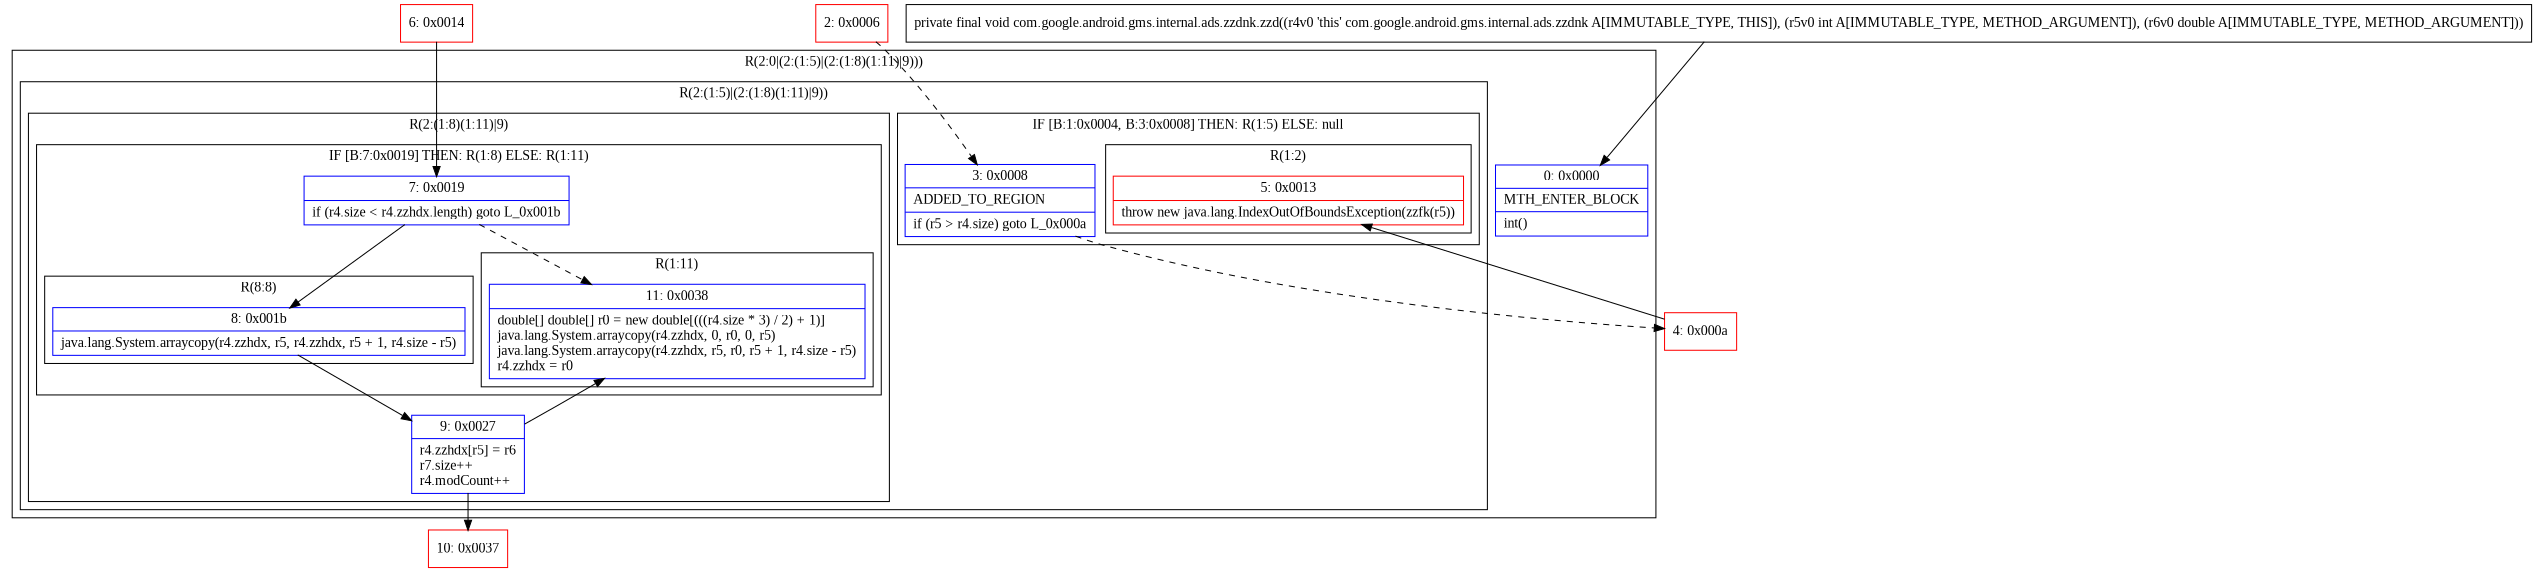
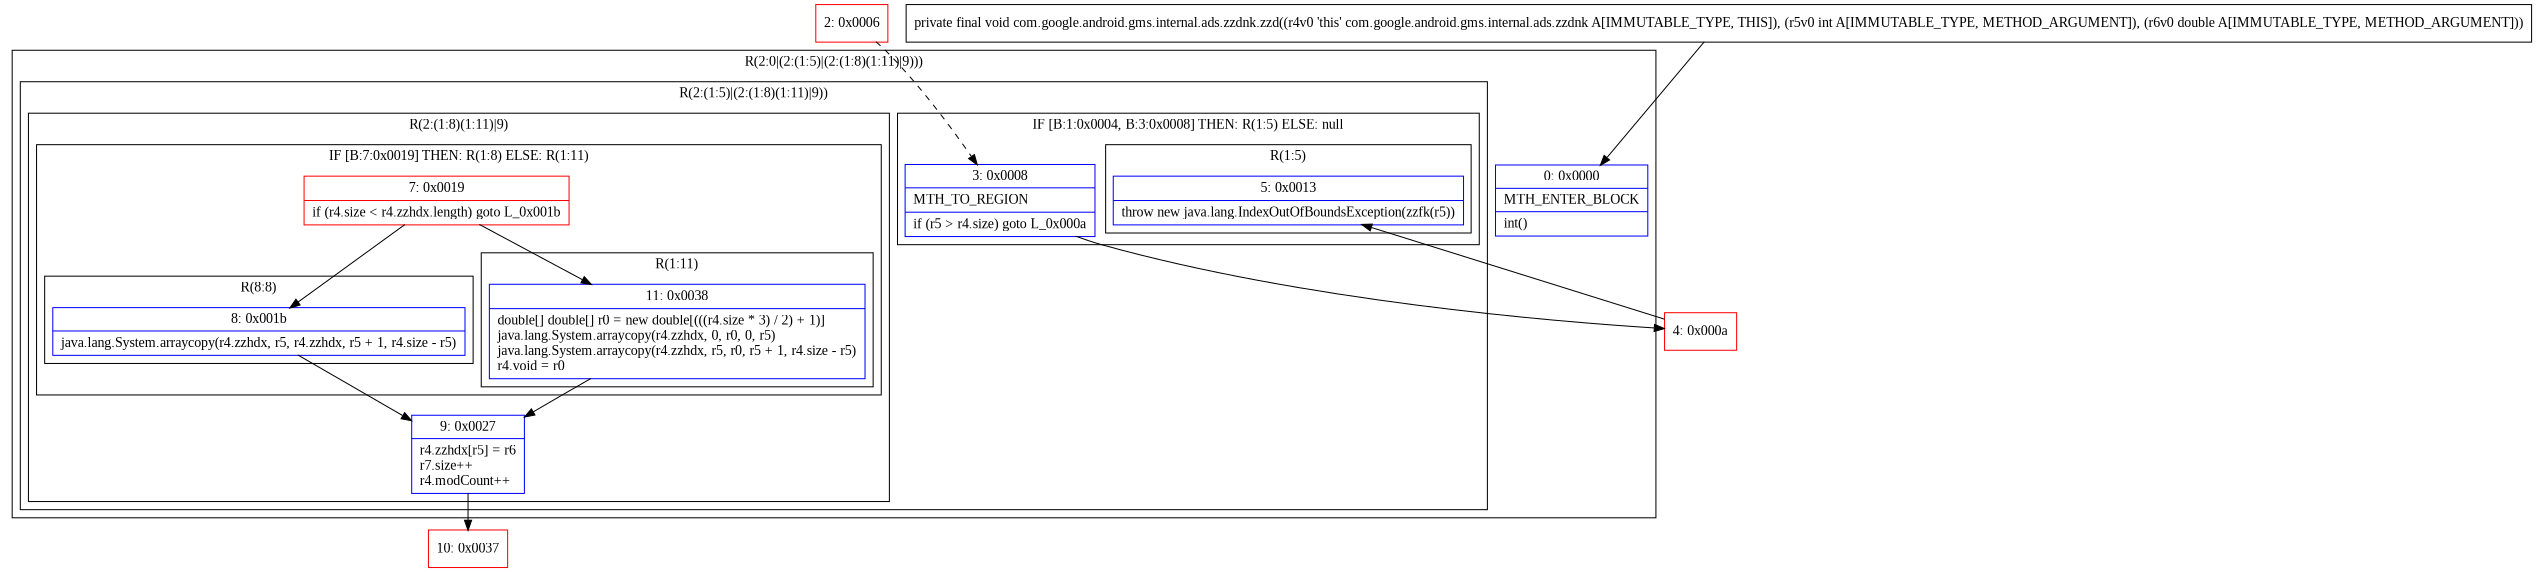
(437, 23) -> none
(1288, 156) -> (1288, 156)
(979, 200) -> (971, 200)
(437, 201) -> (437, 201)
(1288, 201) -> (1288, 201)
(521, 247) -> (521, 247)
(1362, 297) -> (1362, 297)
(536, 366) -> (531, 366)
(560, 404) -> (551, 402)
